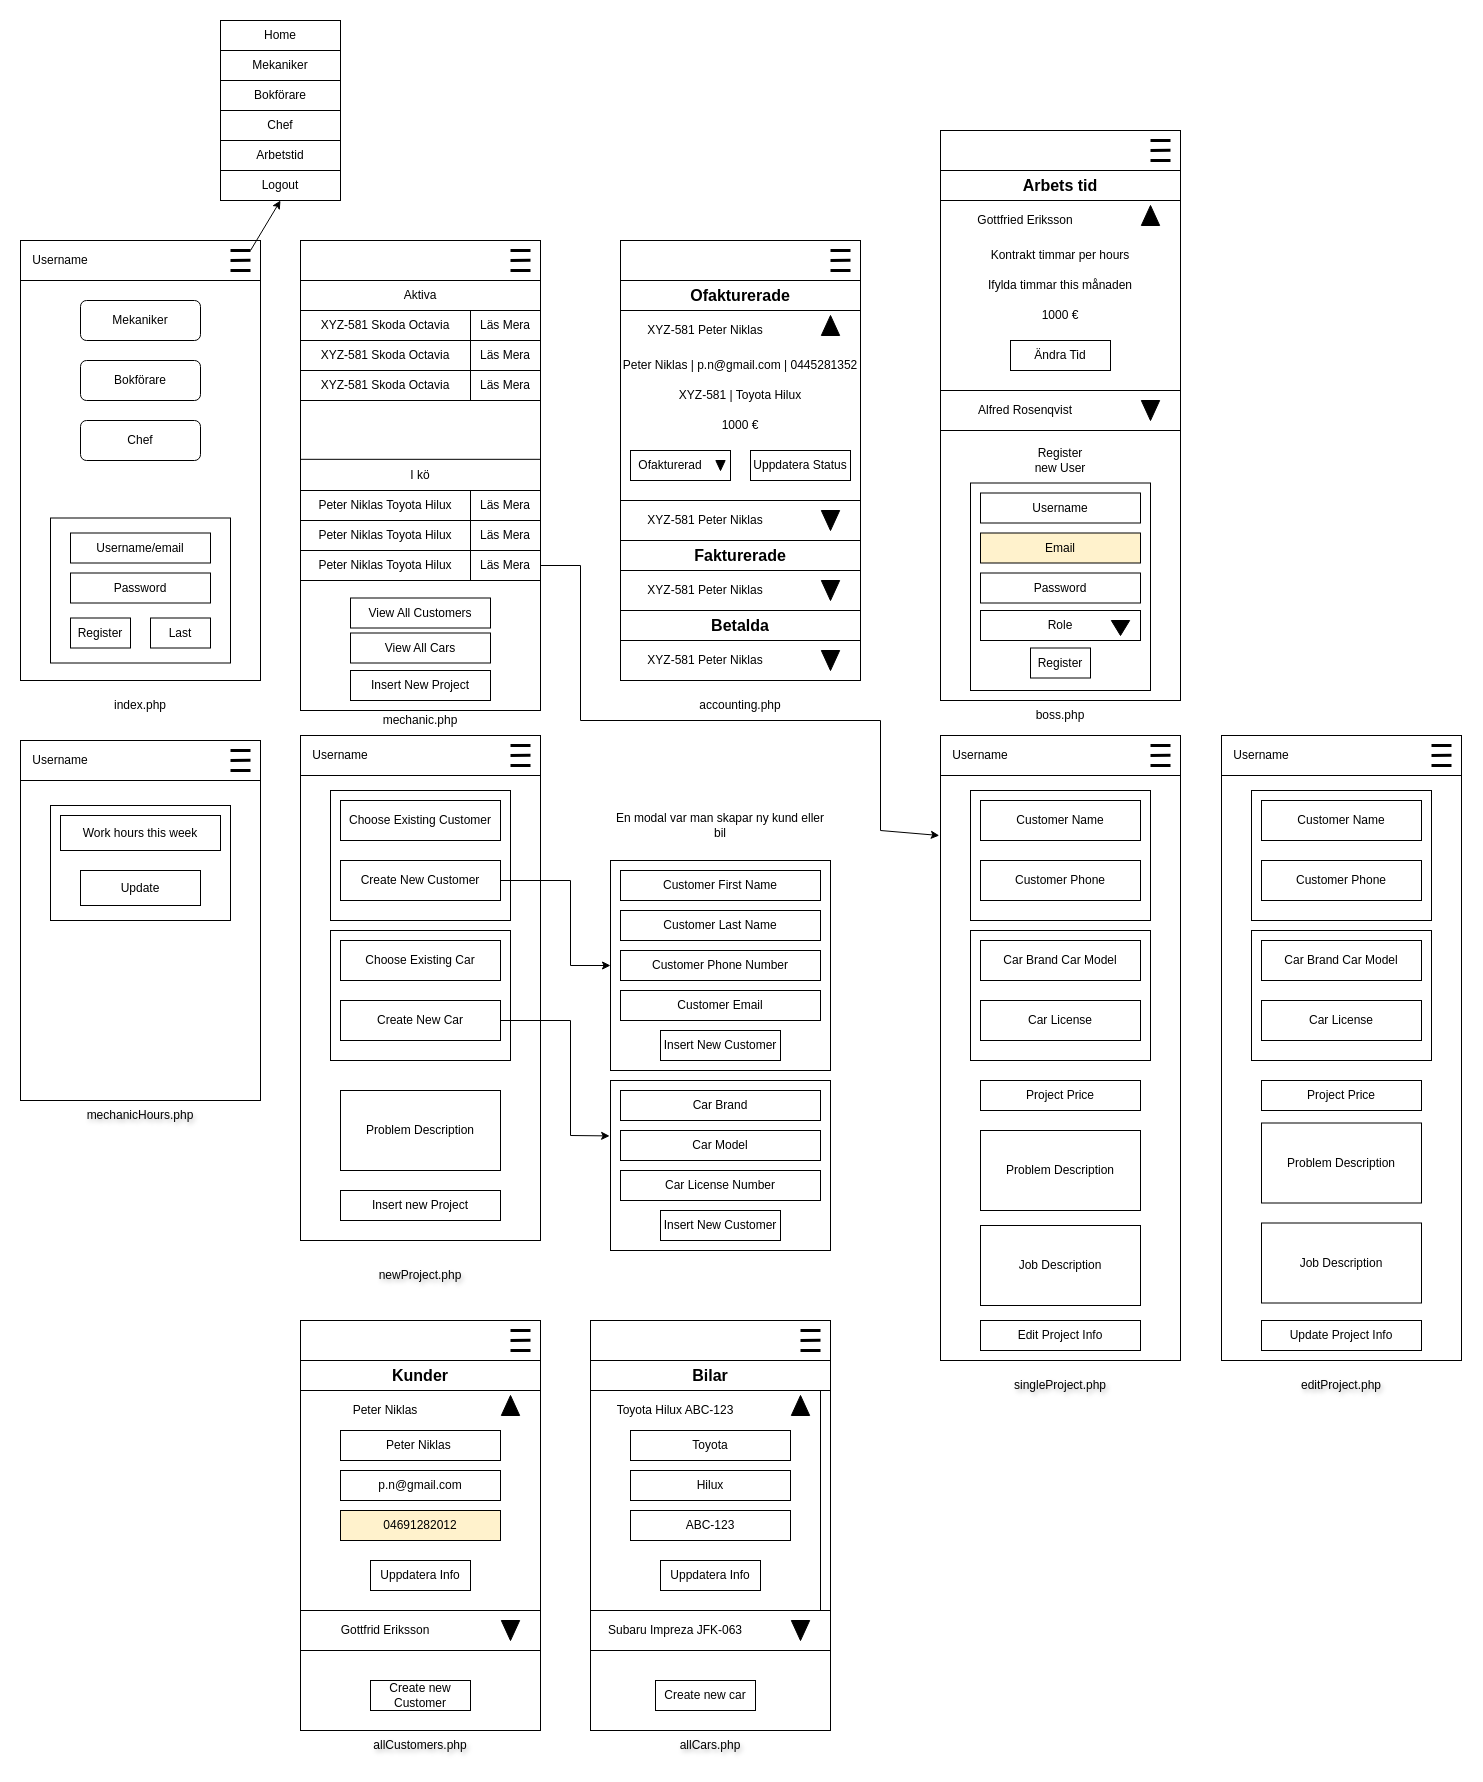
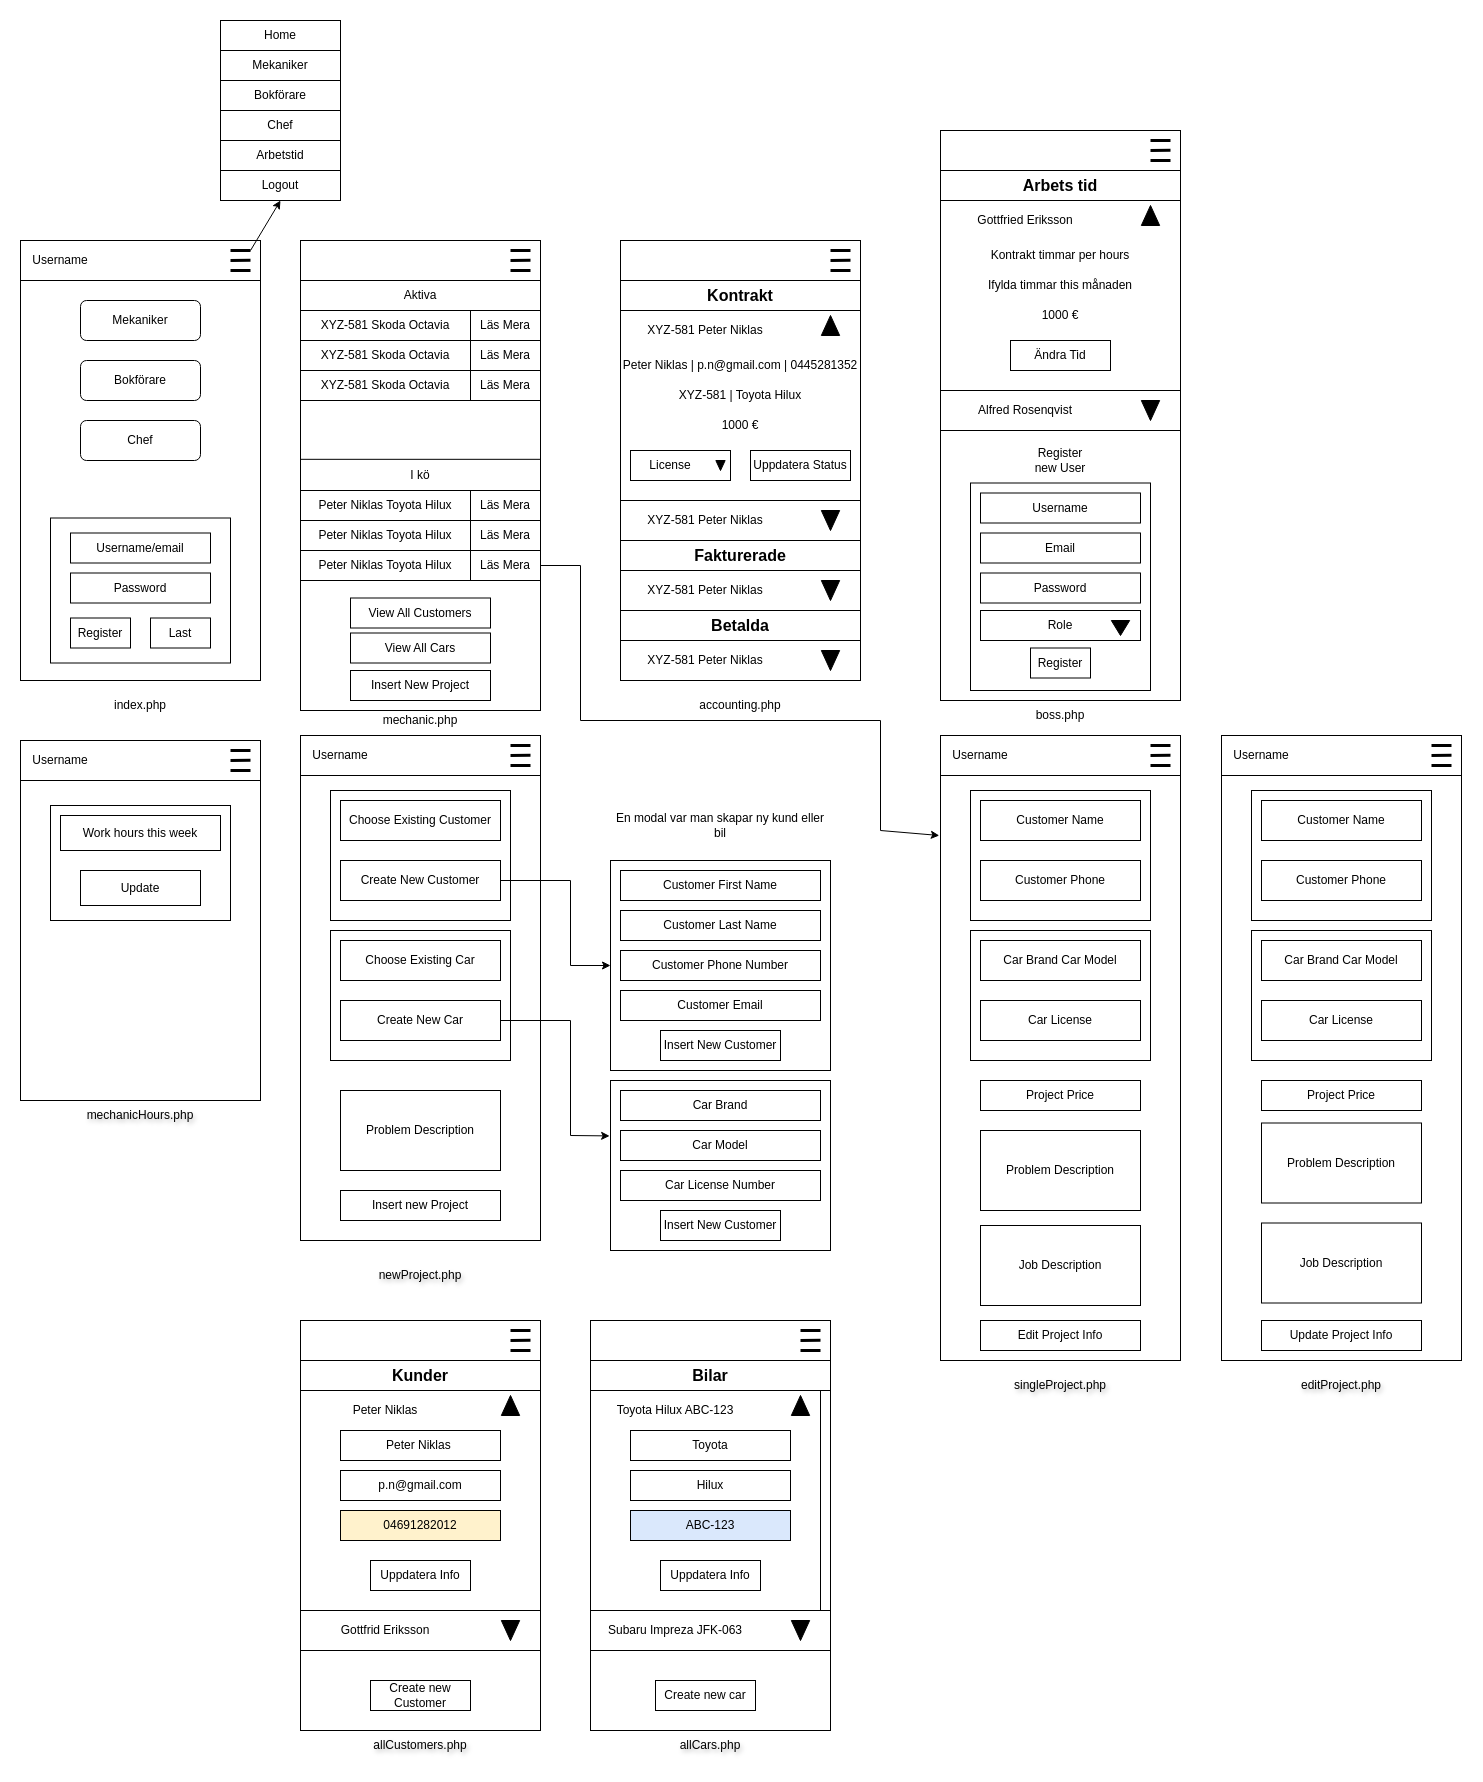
(741, 296) -> (741, 296)
(671, 466) -> (671, 466)
(1061, 548) -> (1061, 548)
(711, 1526) -> (711, 1526)
